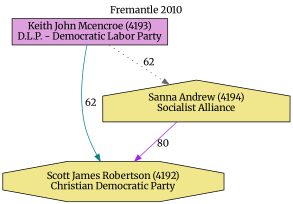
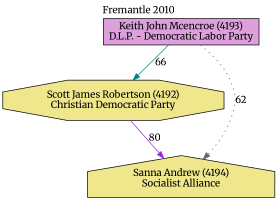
(91, 103) -> (161, 63)
(158, 139) -> (145, 137)
